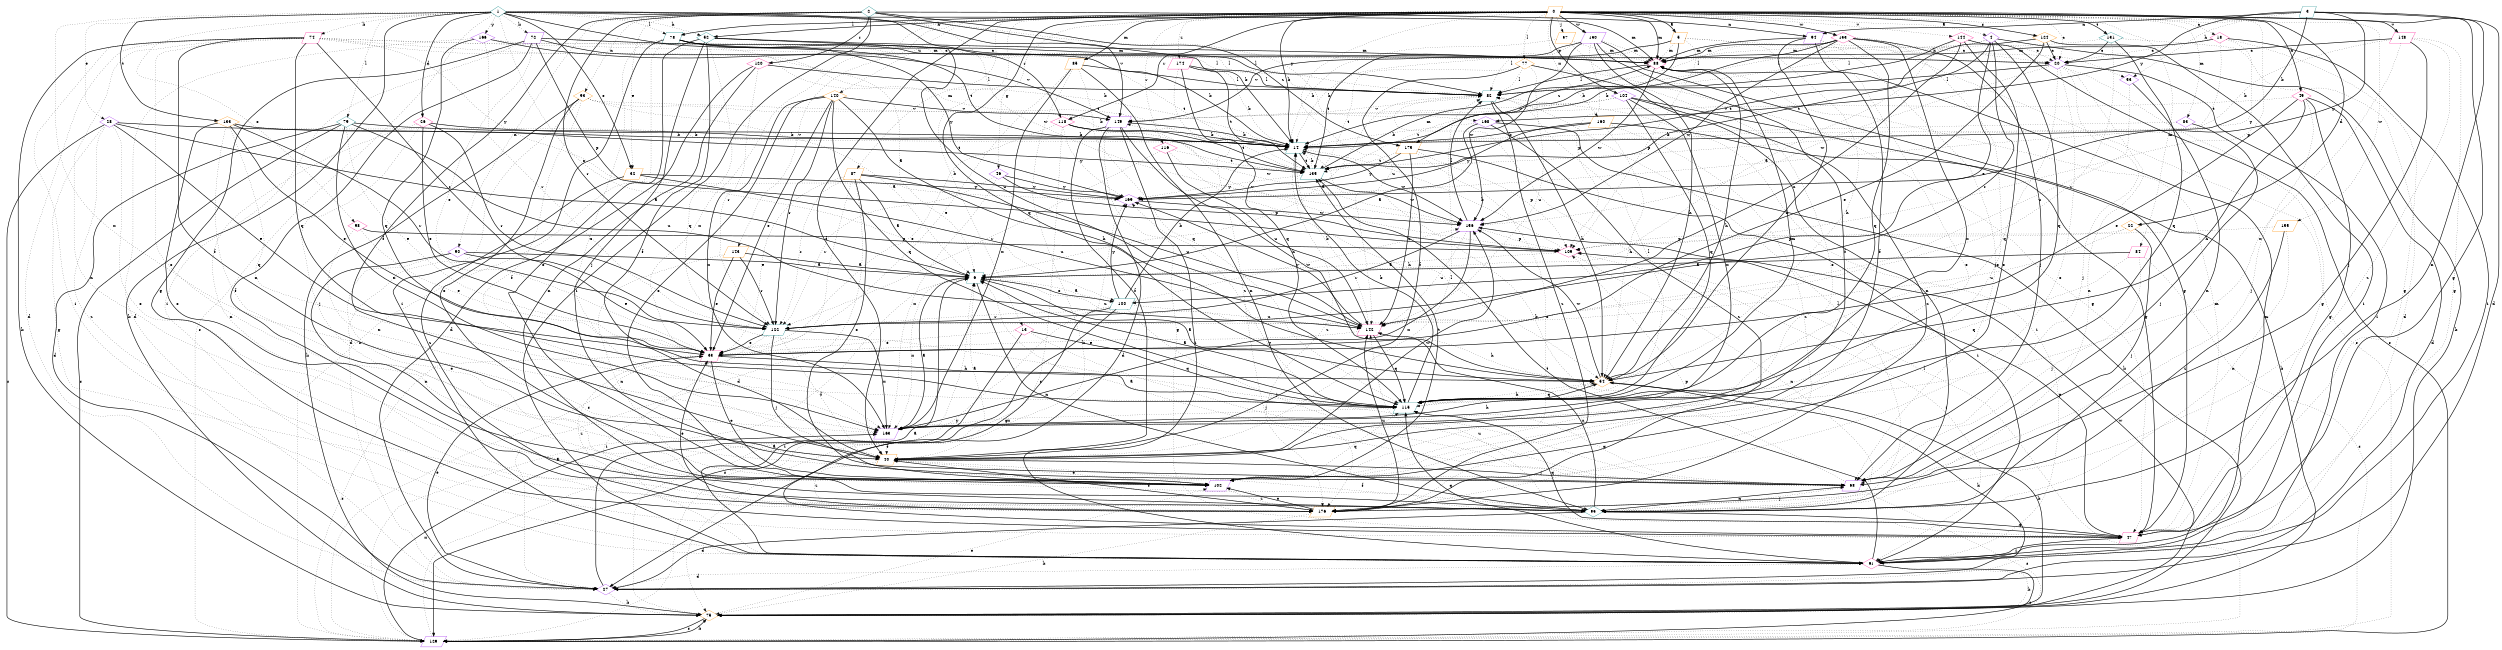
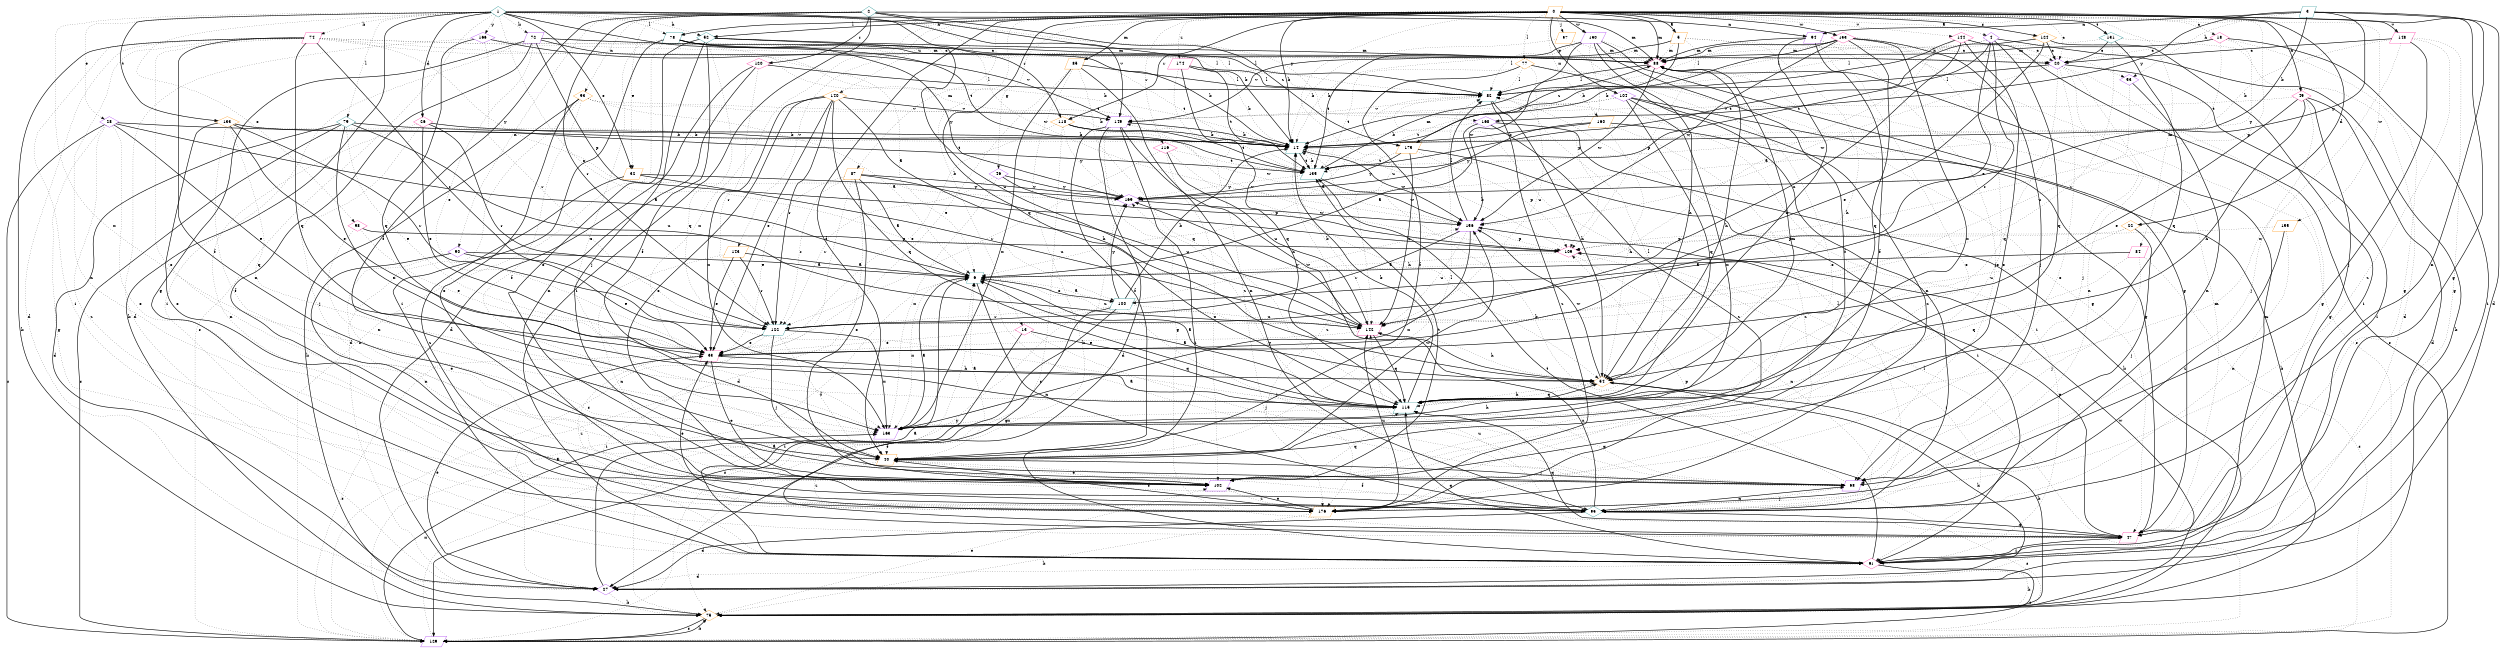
(1063, 122) -> (1063, 122)
(2186, 122) -> none
(1545, 385) -> (1214, 310)
